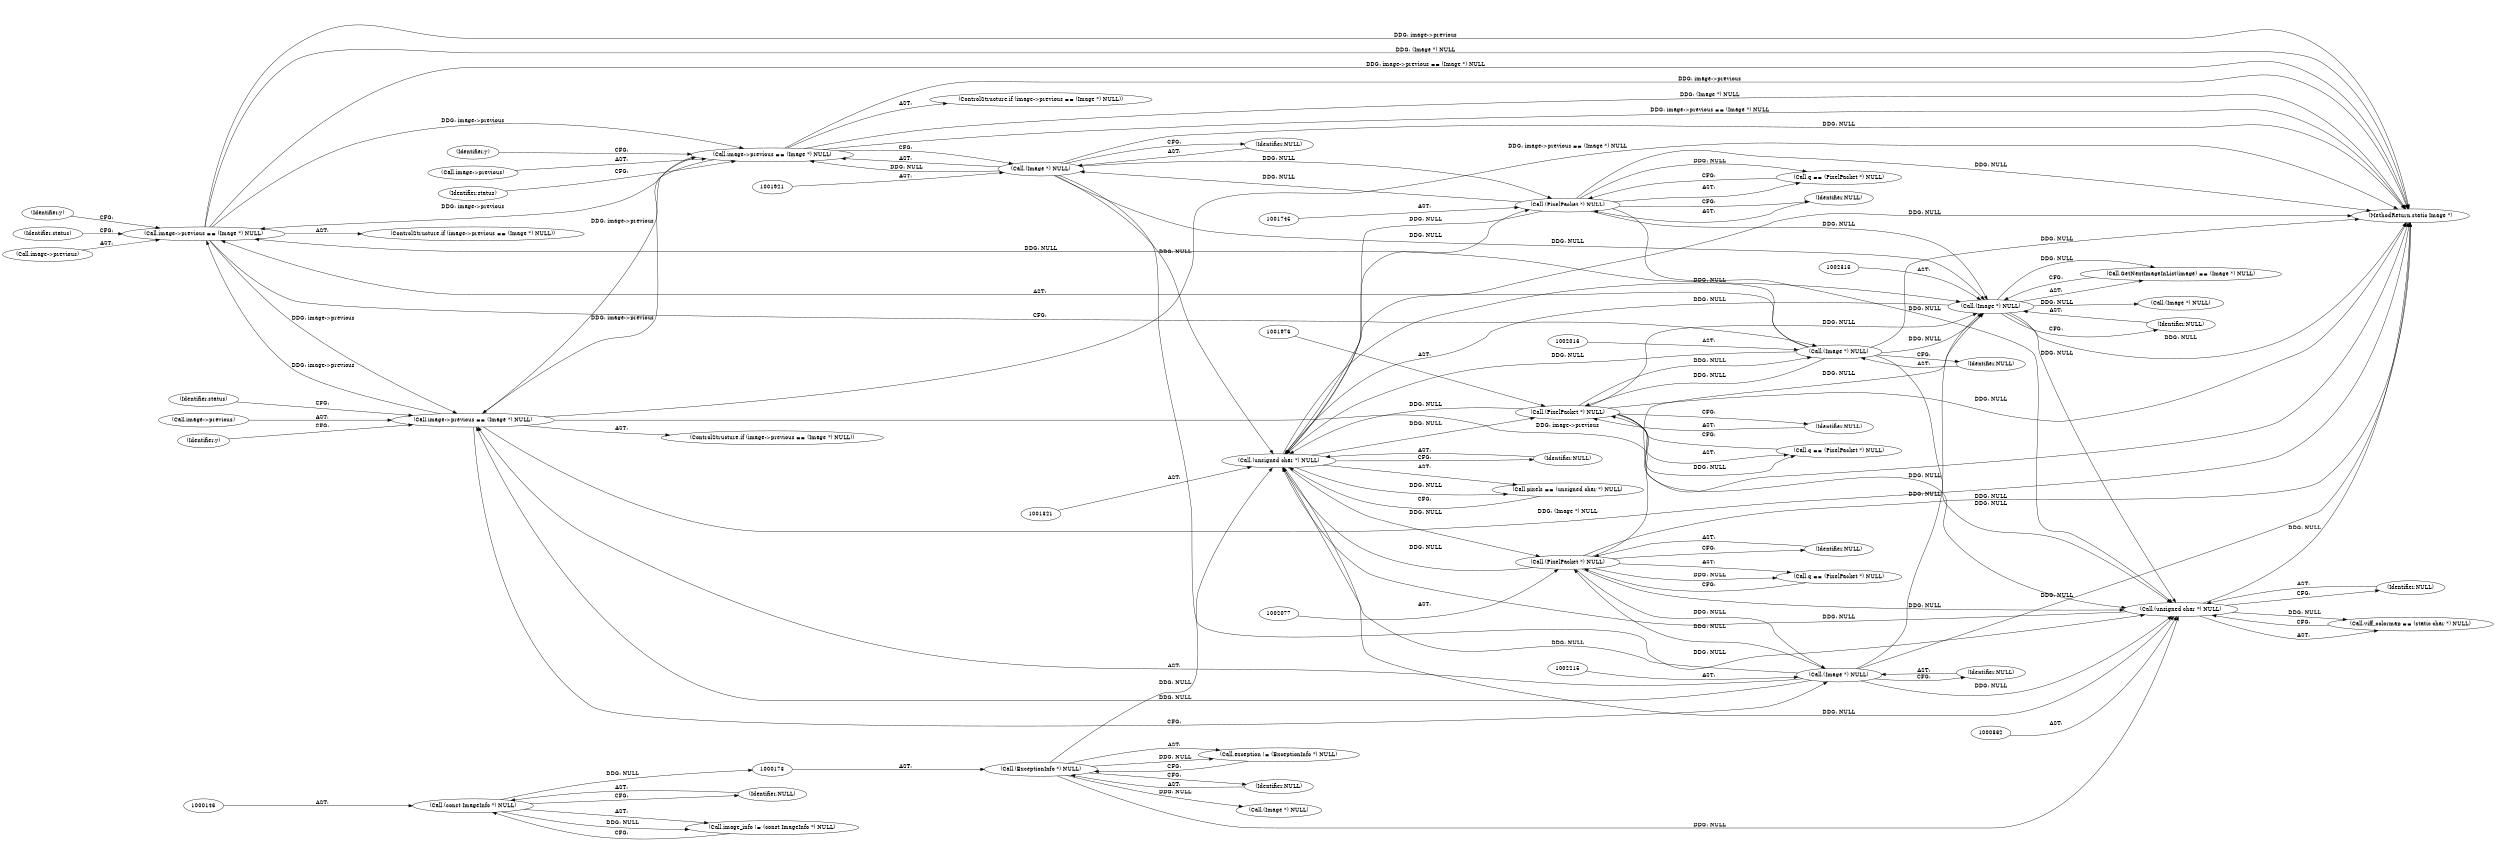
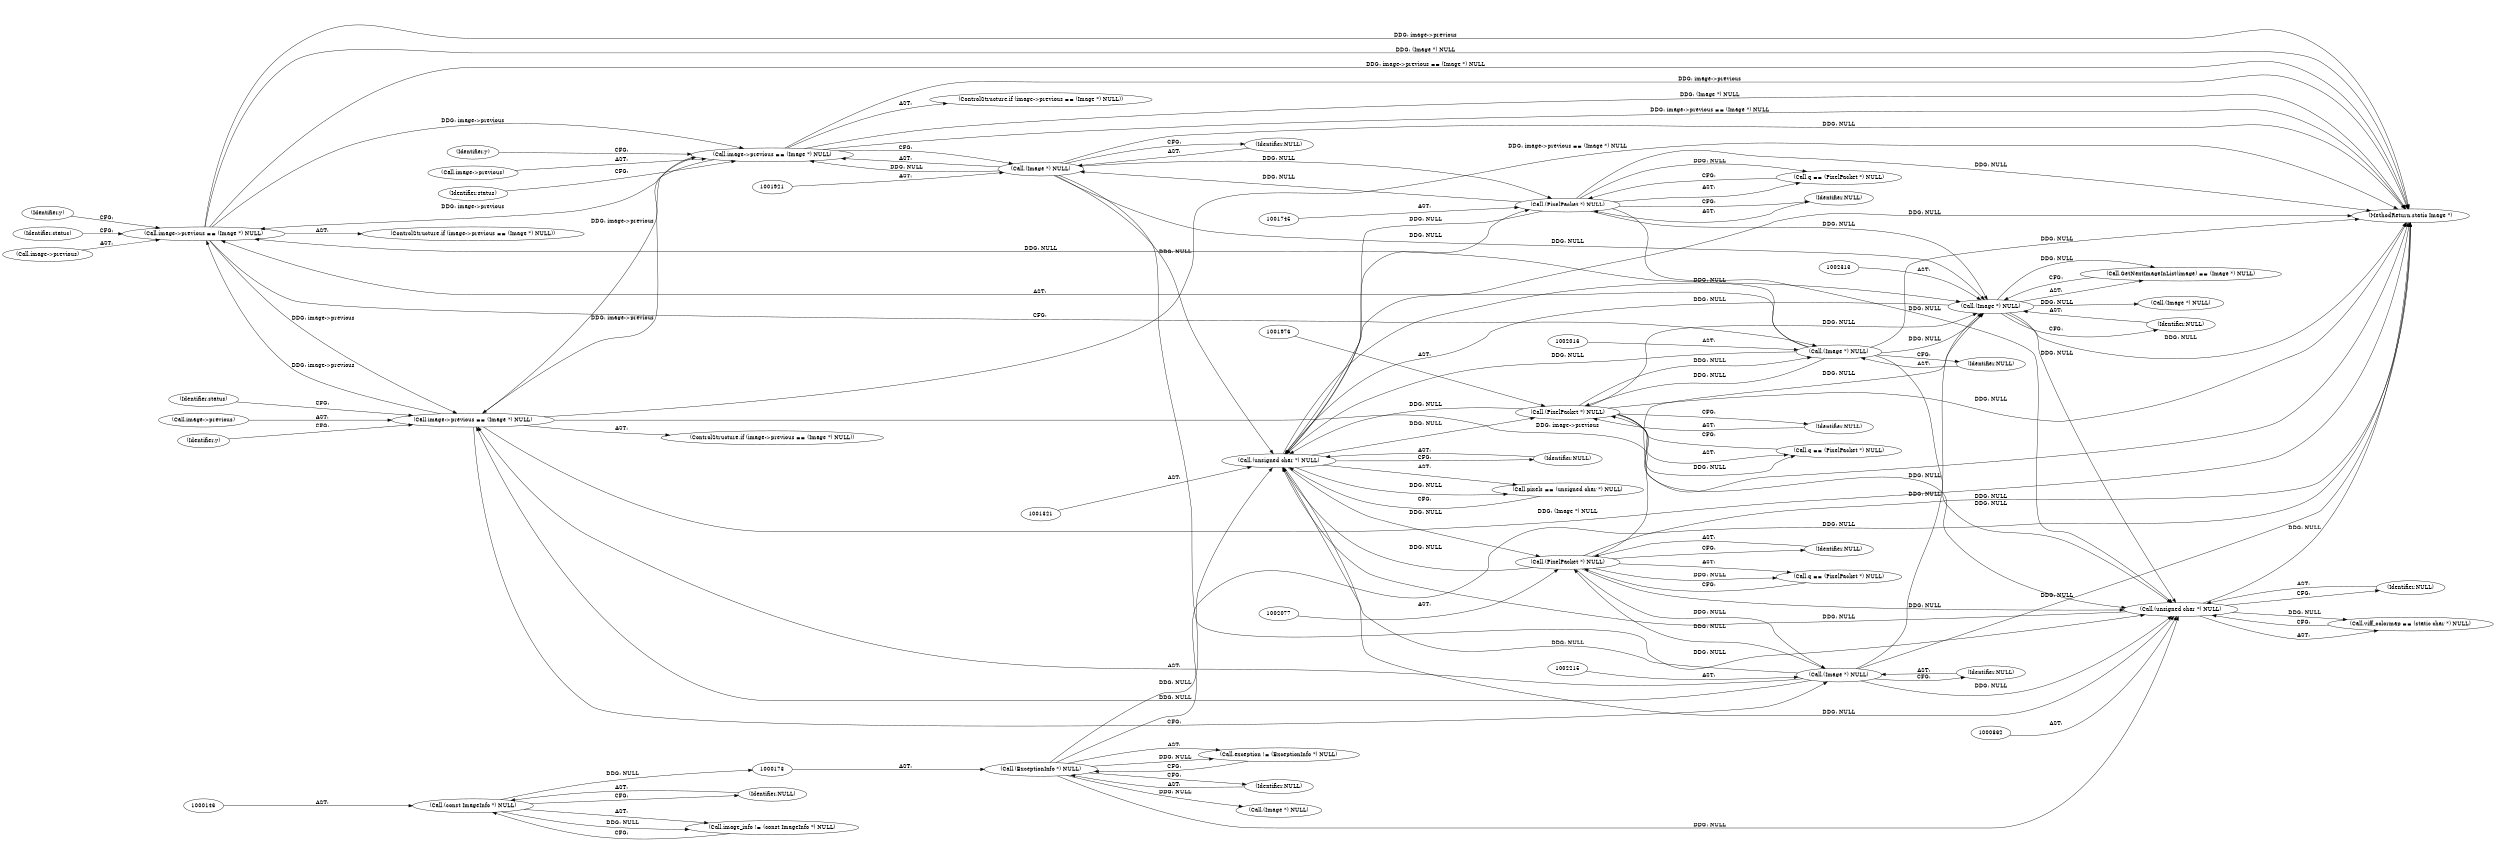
none -> (1759, 528)
